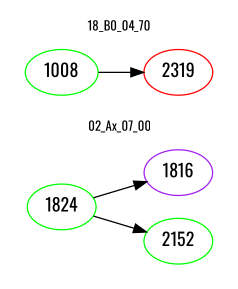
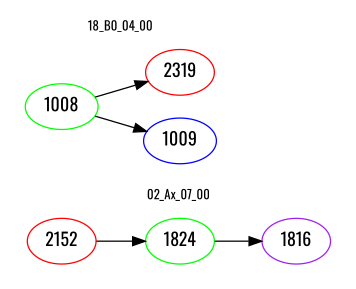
(119, 27) -> (121, 27)
none -> (180, 141)
(114, 222) -> (115, 241)
(178, 241) -> (62, 241)
